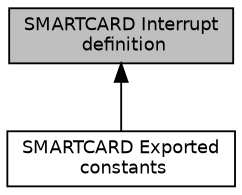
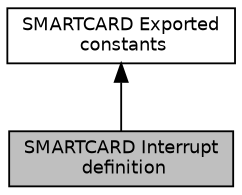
(121, 107) -> (121, 107)
